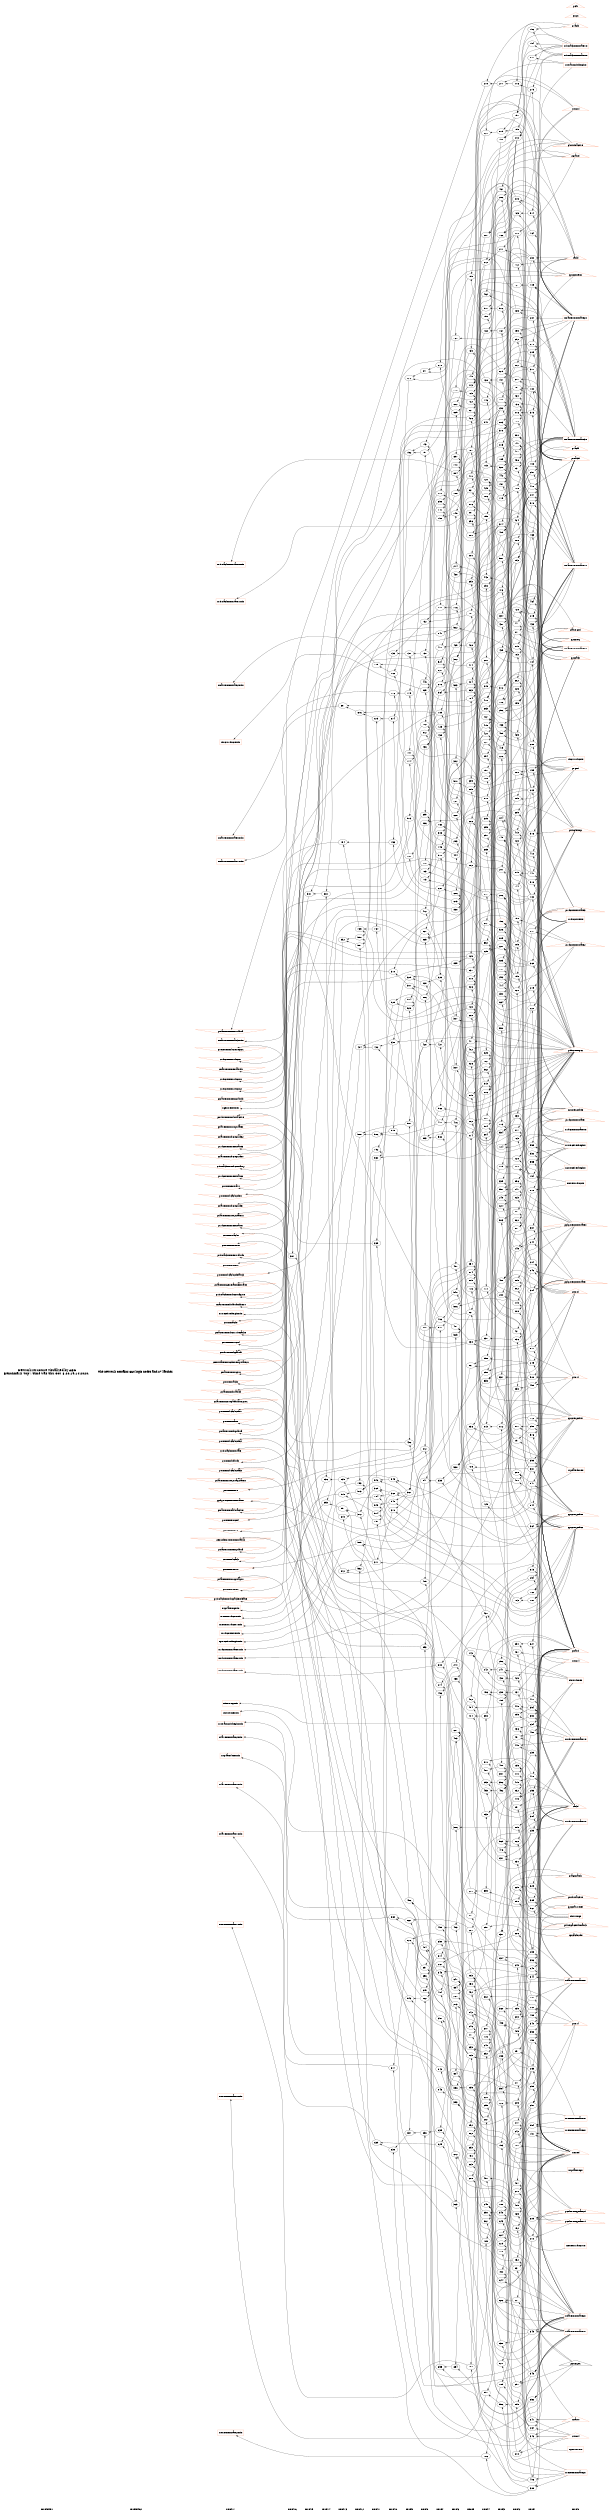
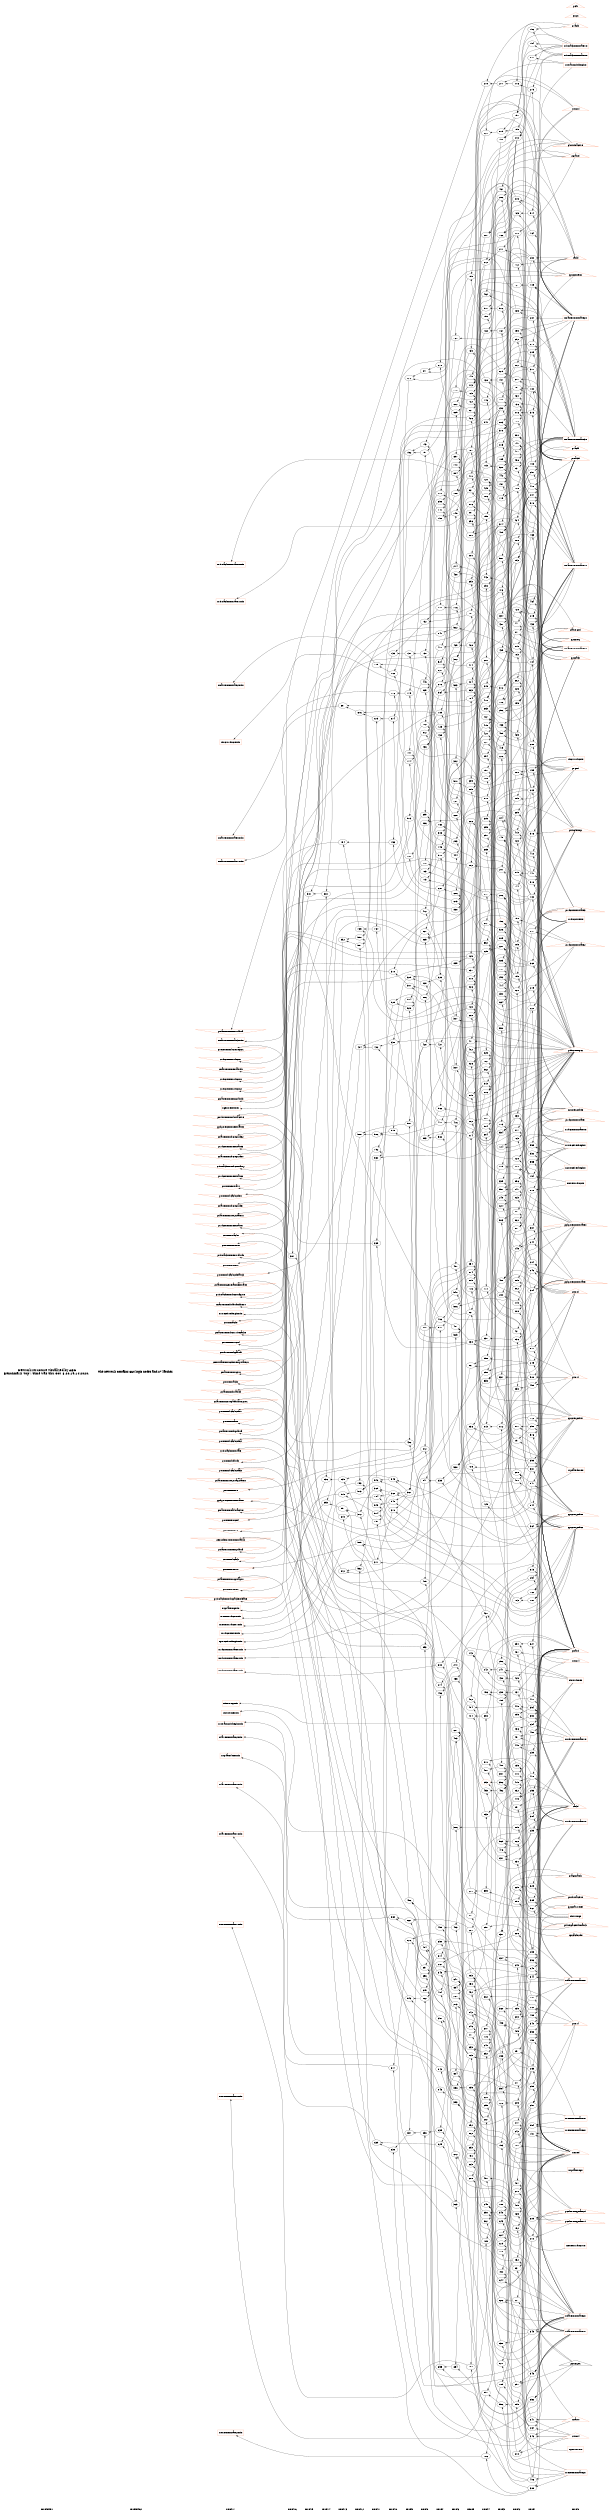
(476, 763) -> none
(231, 1127) -> (231, 1127)
none -> (538, 1688)
(486, 1782) -> (486, 1782)
